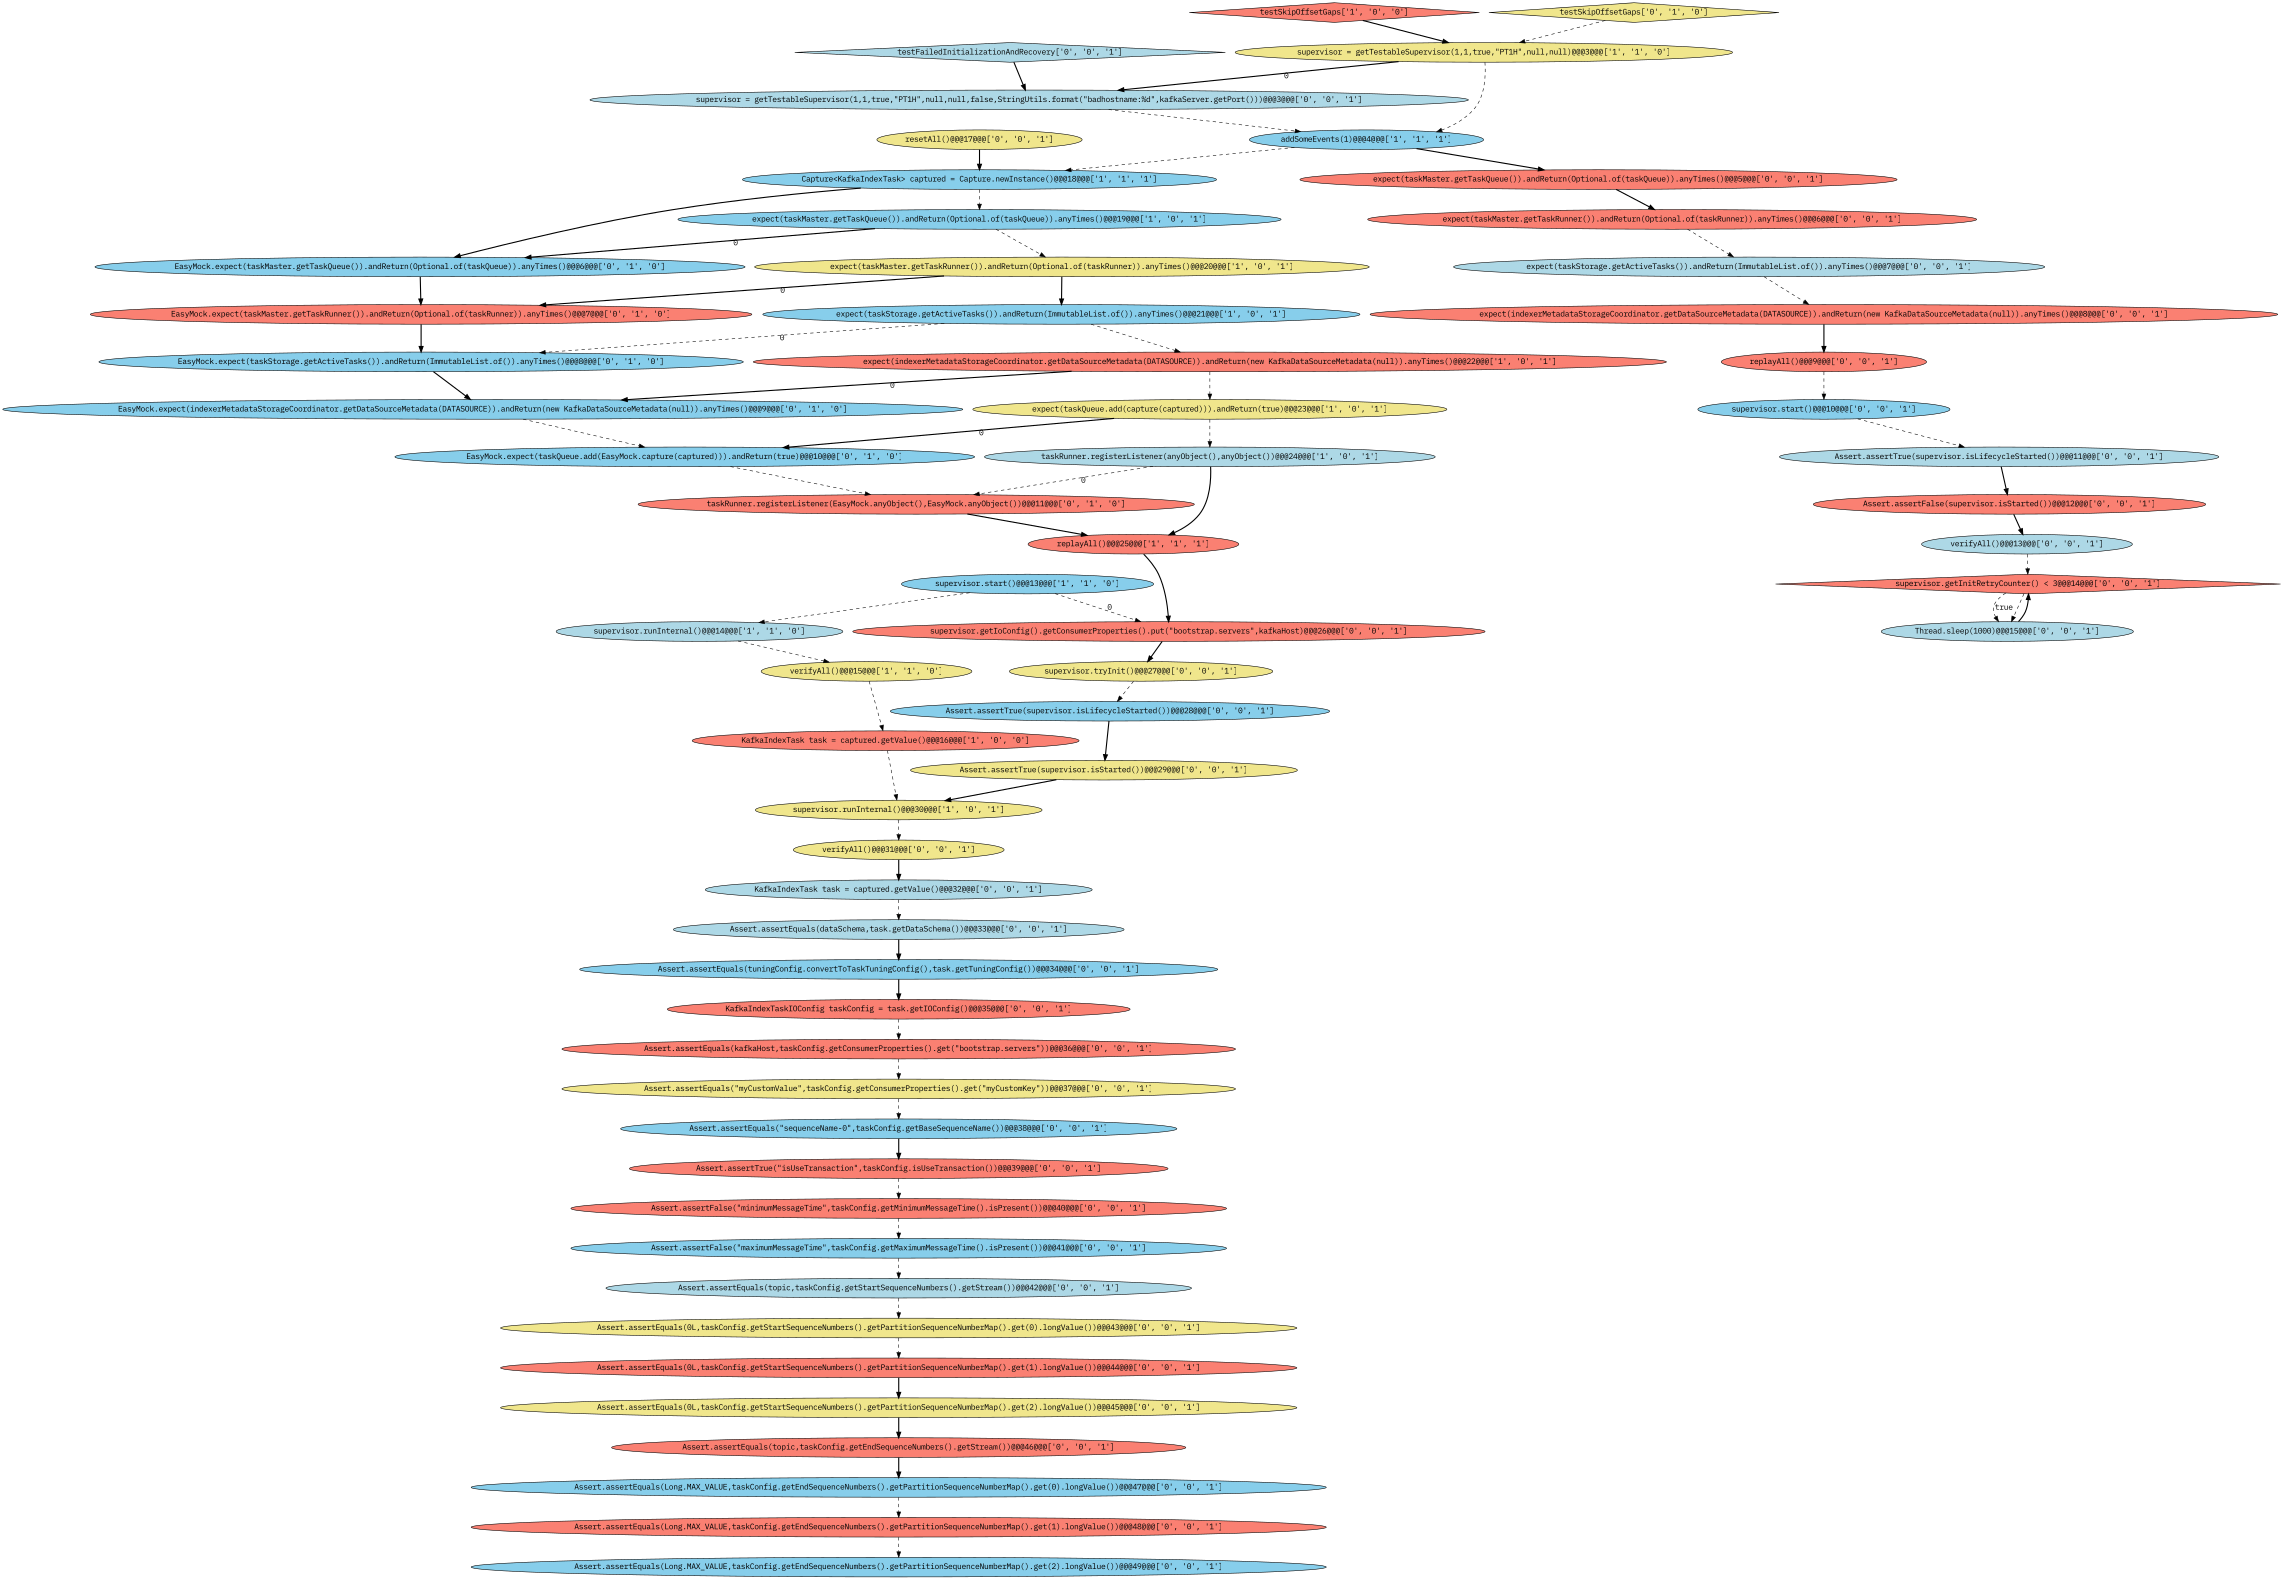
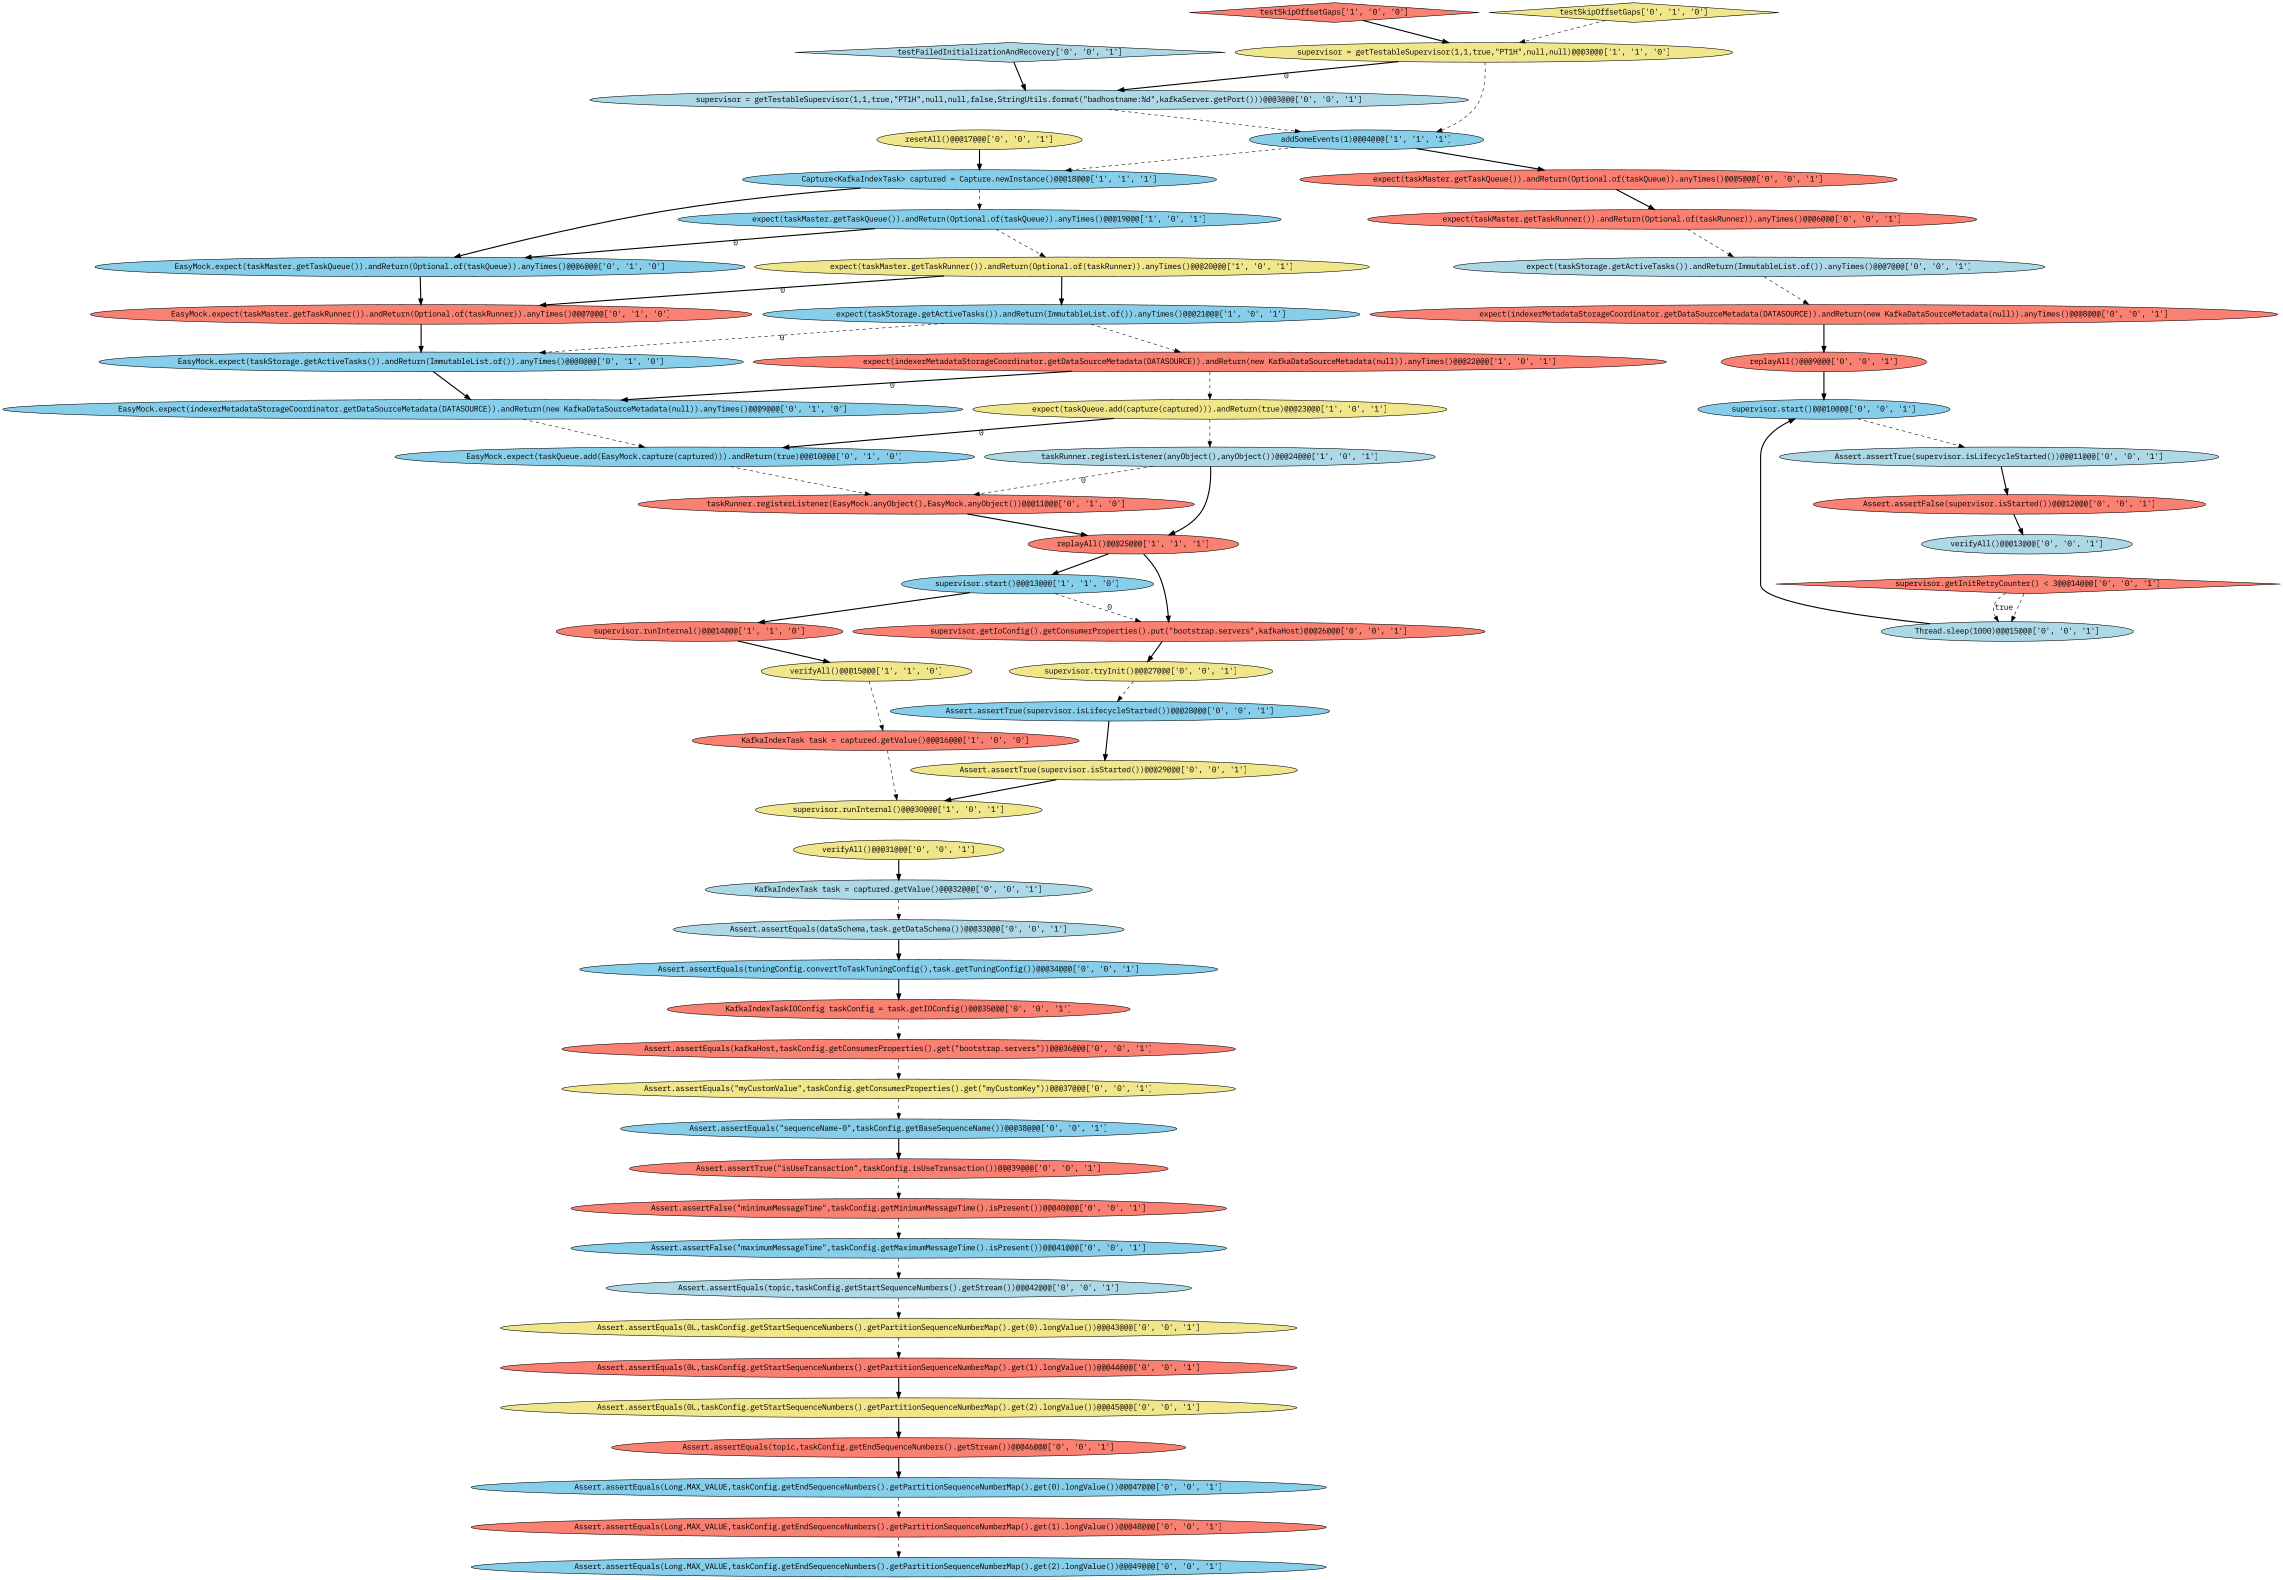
(1824, 383) -> (1824, 383)
(2027, 561) -> none
none -> (1083, 563)
(867, 607) -> (867, 607)
(2025, 612) -> (1761, 585)
(699, 632) -> (699, 632)
(781, 651) -> (781, 651)
(899, 827) -> none
